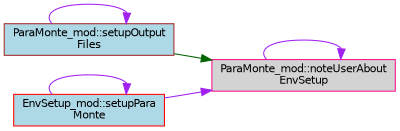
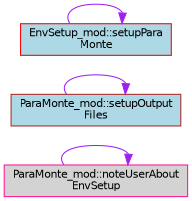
(188, 56) -> none
(183, 95) -> none
